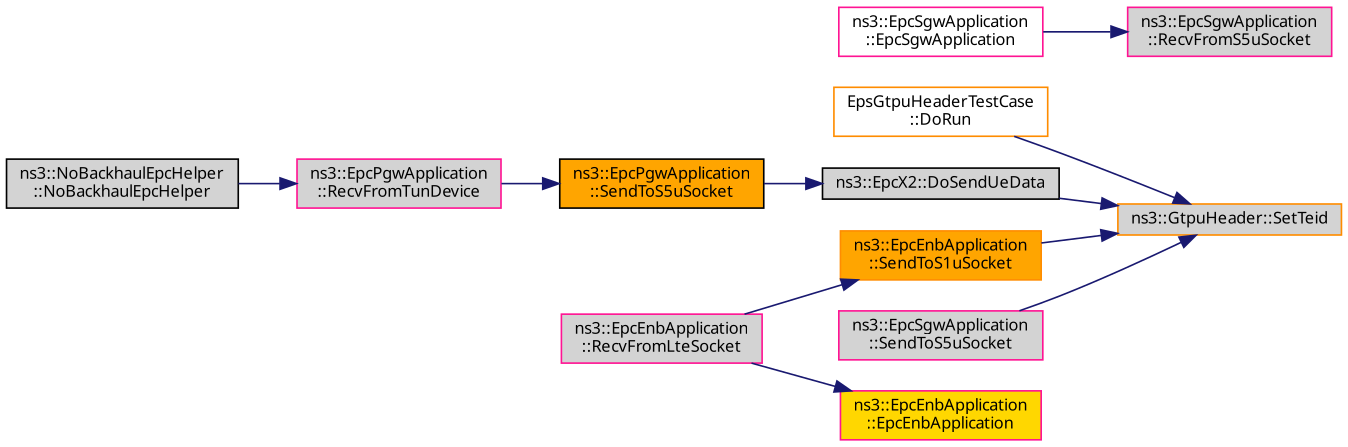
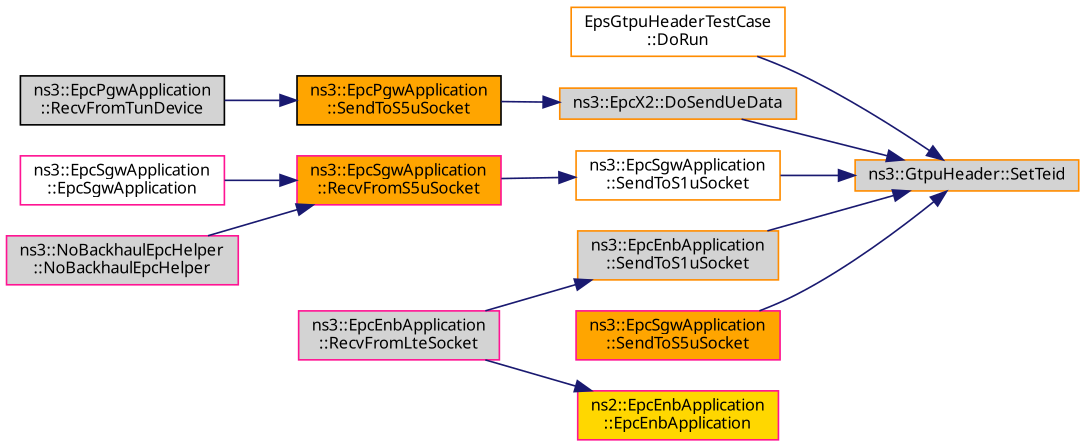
(1230, 32) -> (399, 180)
none -> (678, 175)
(122, 184) -> (122, 260)
(259, 184) -> (253, 223)
(399, 184) -> (122, 100)
(941, 184) -> (678, 104)
(941, 255) -> (678, 255)
(941, 335) -> (678, 335)
(941, 415) -> (678, 415)
